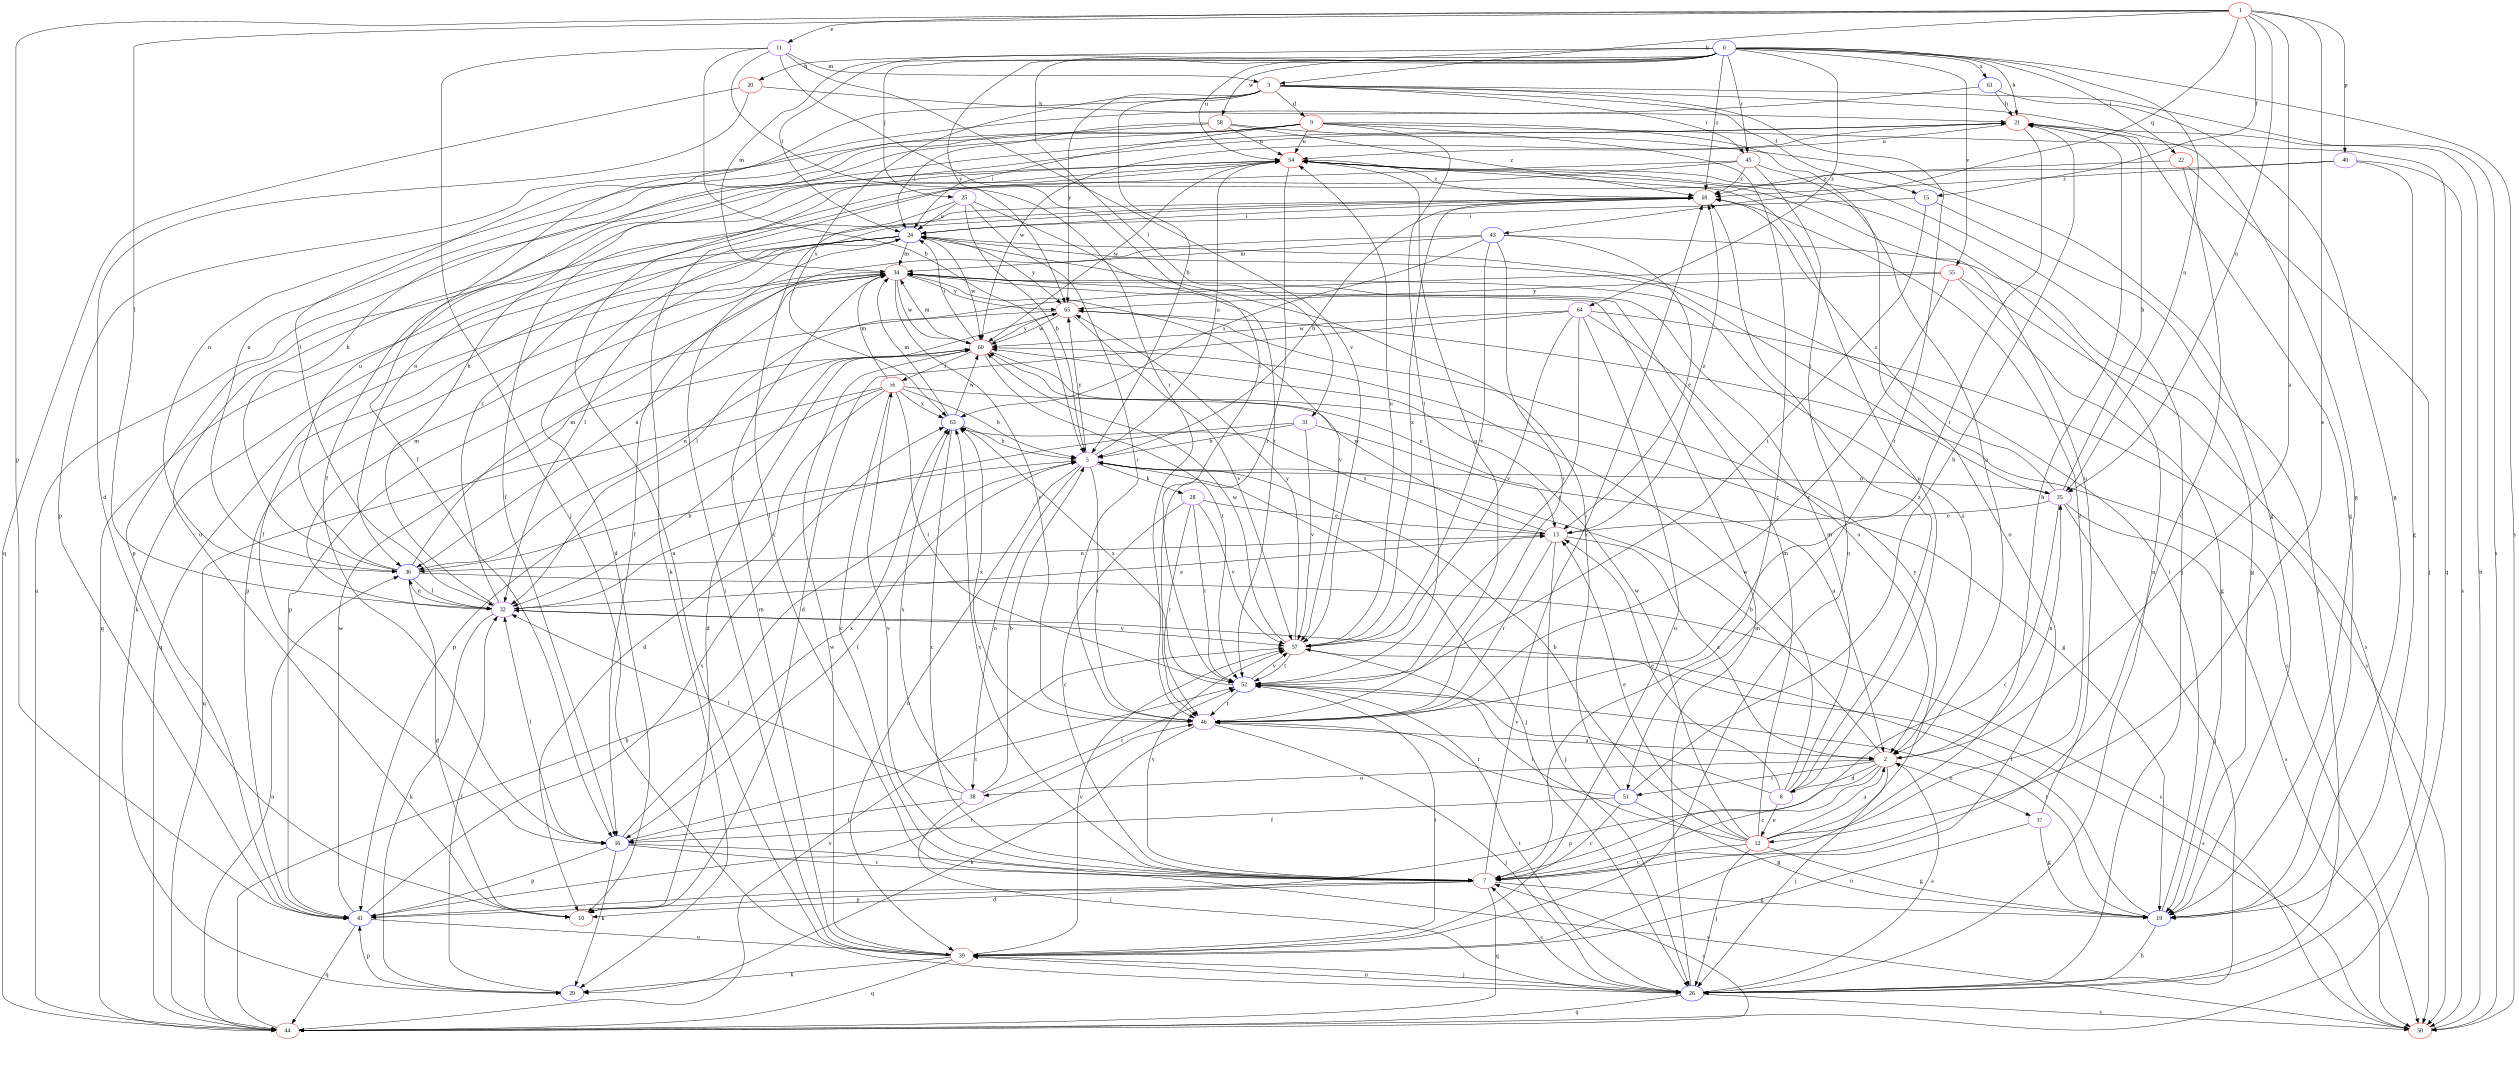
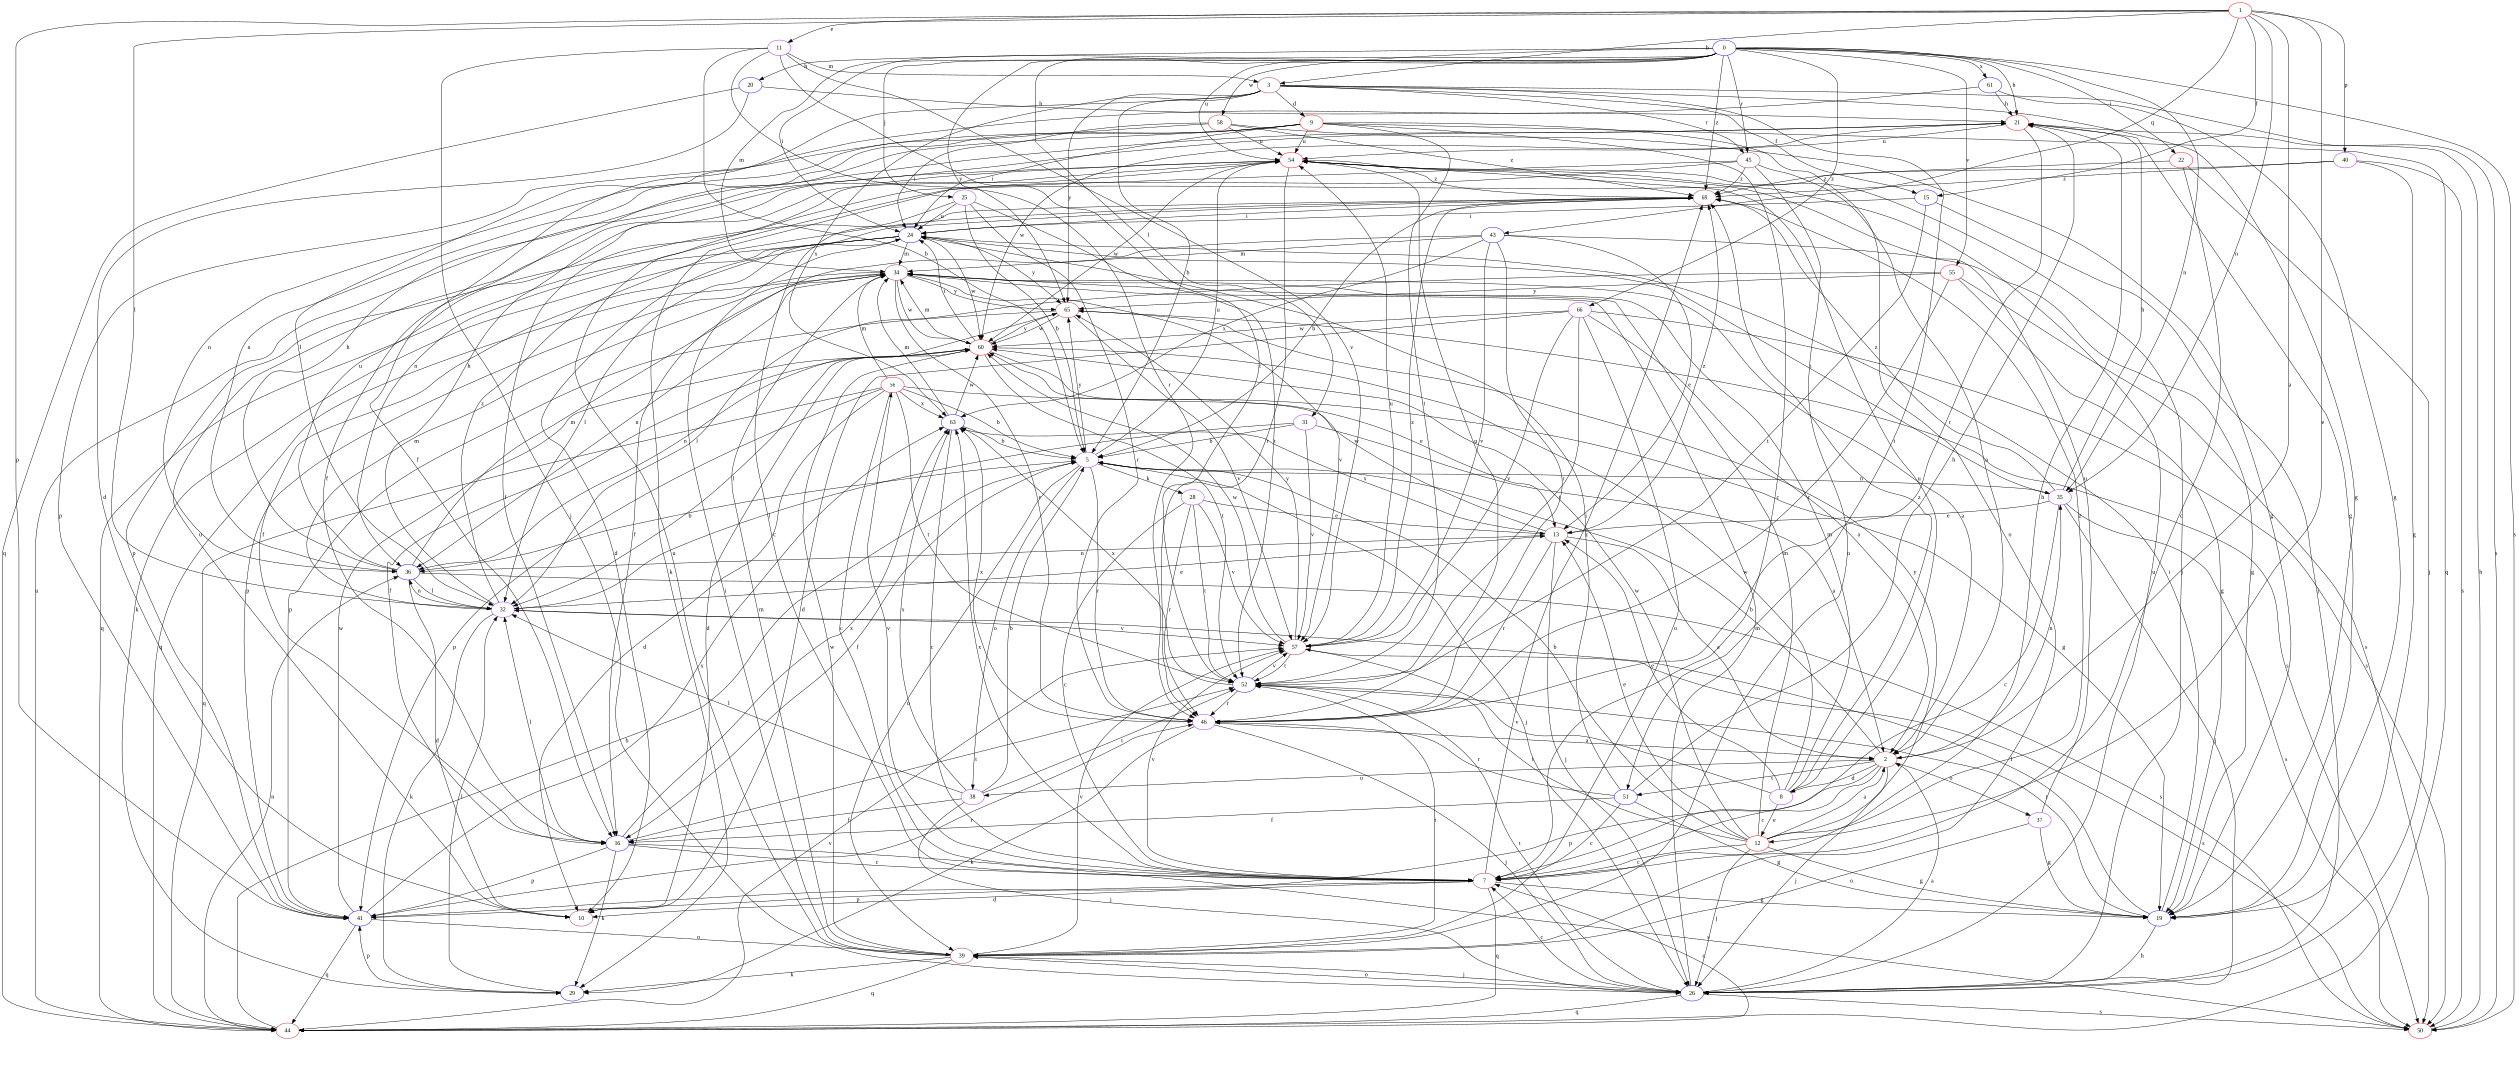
(750, 85) -> (750, 85)
(1580, 310) -> (1580, 310)
(939, 365) -> (484, 507)
